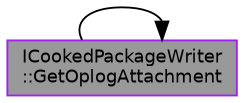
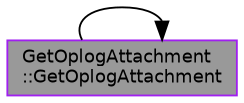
(122, 68) -> (122, 68)
